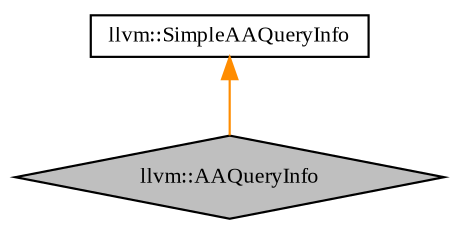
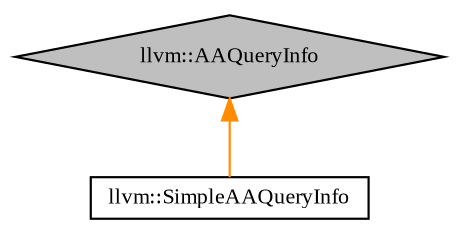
(230, 108) -> (230, 149)
